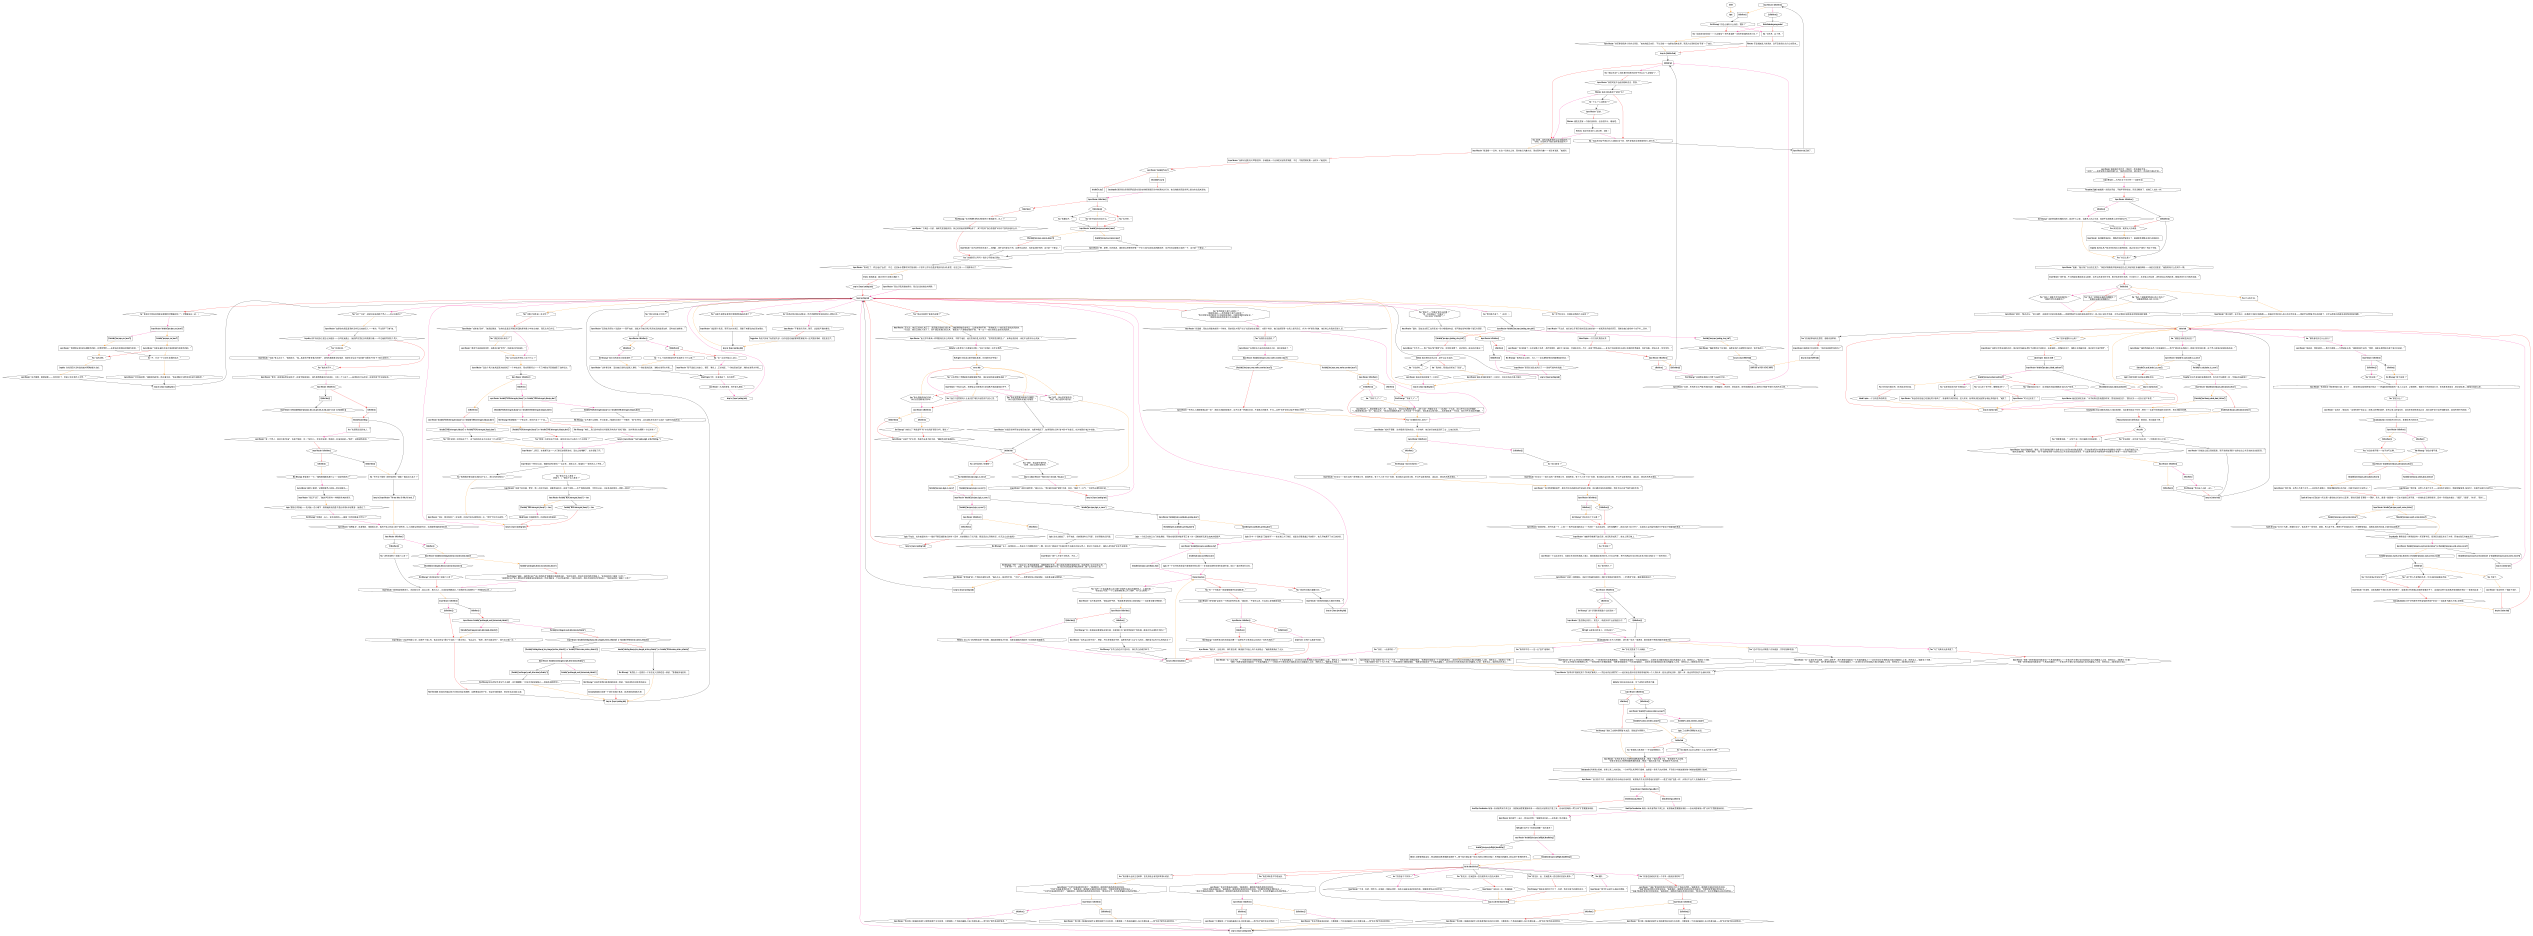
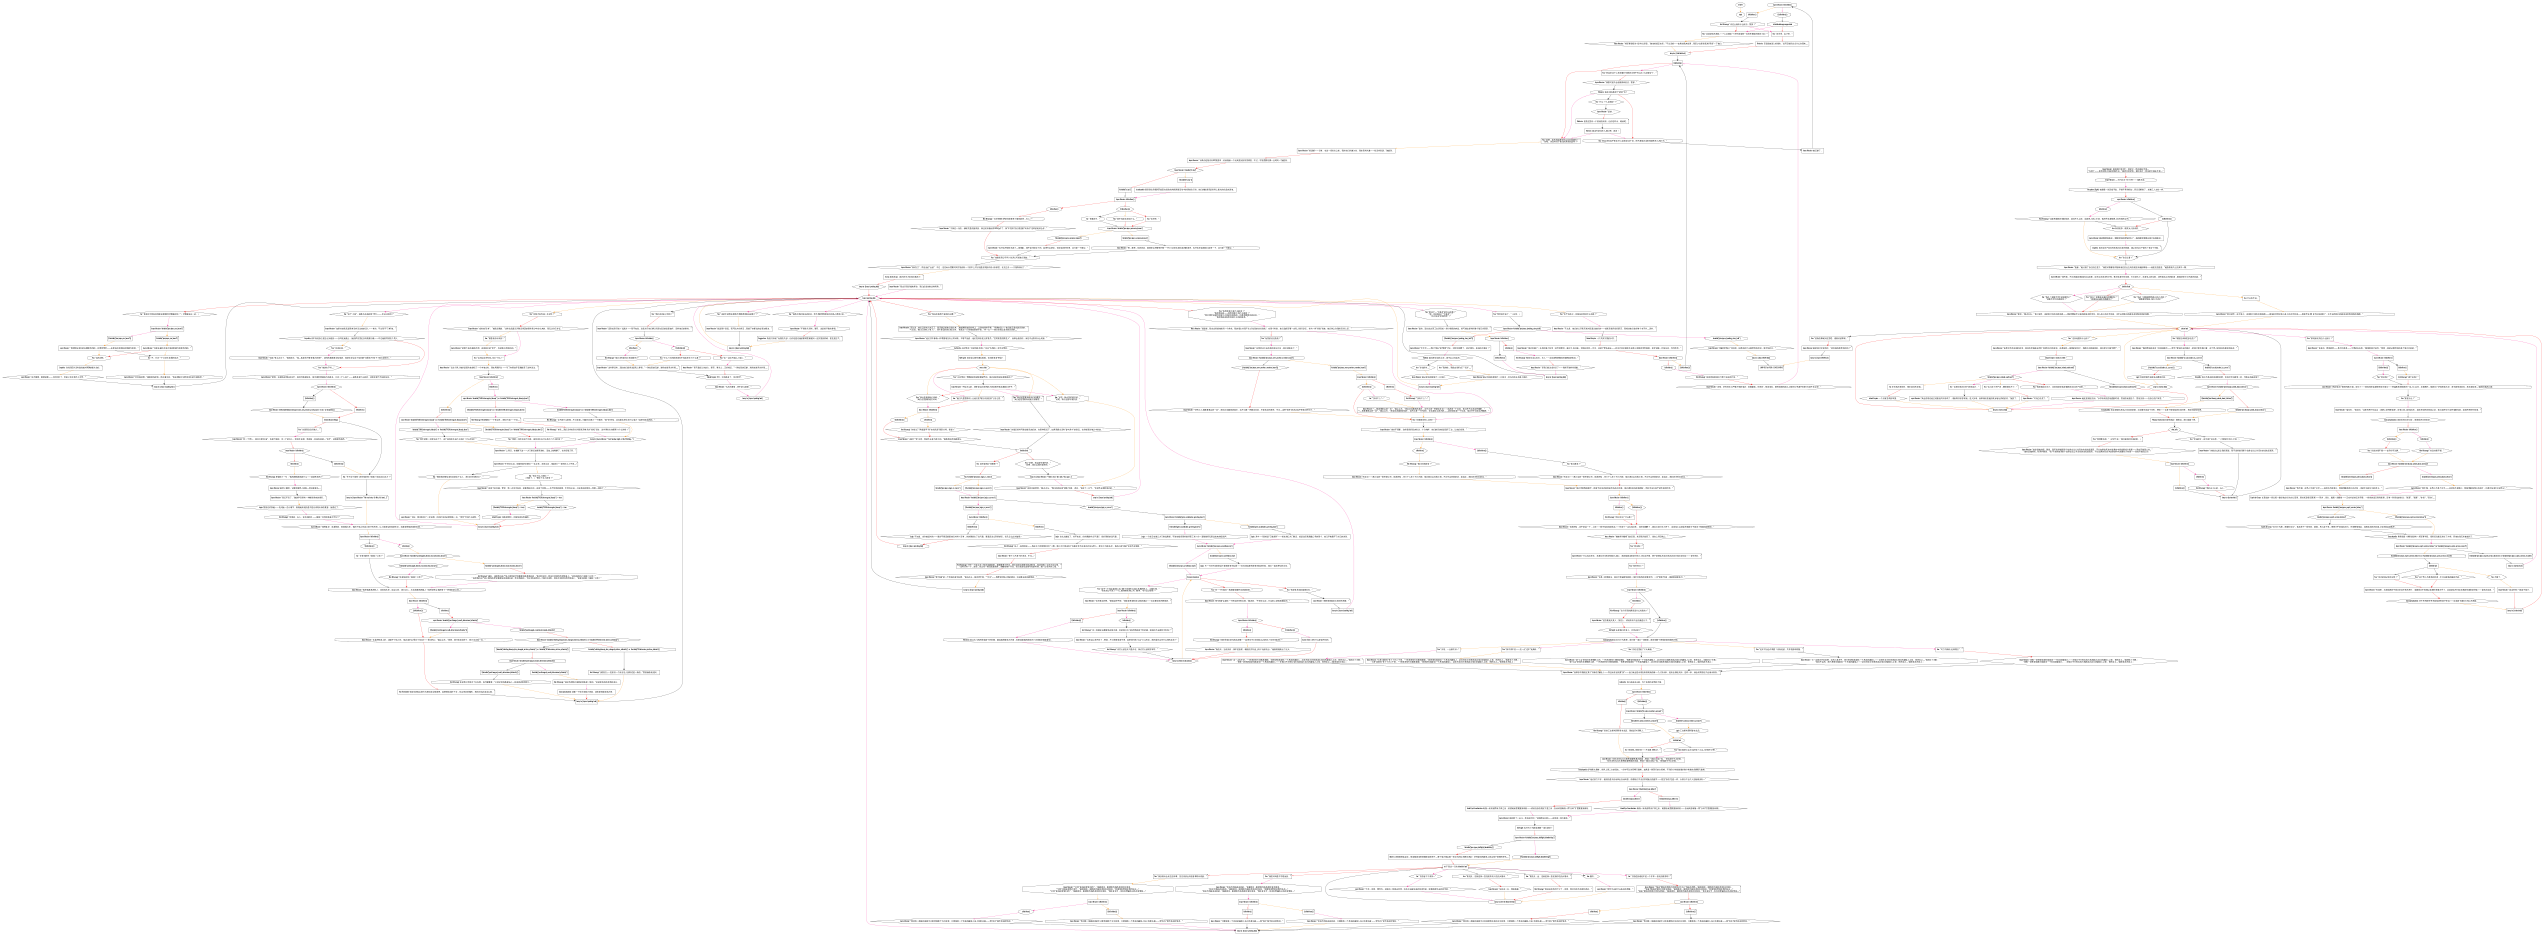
(1471, 867) -> (1455, 867)
